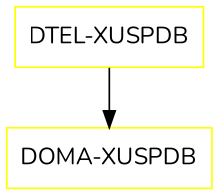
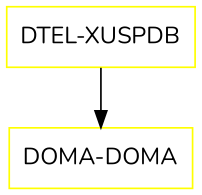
(109, 158) -> (101, 158)
